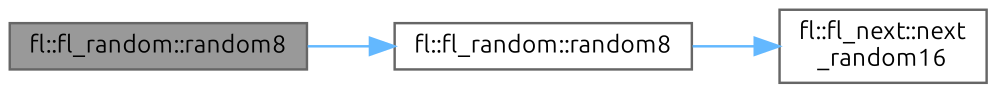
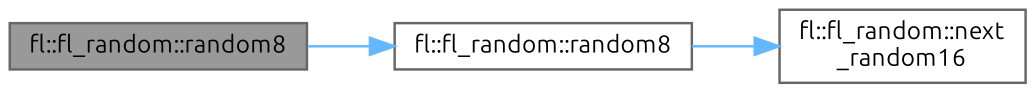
(883, 46) -> (903, 46)
